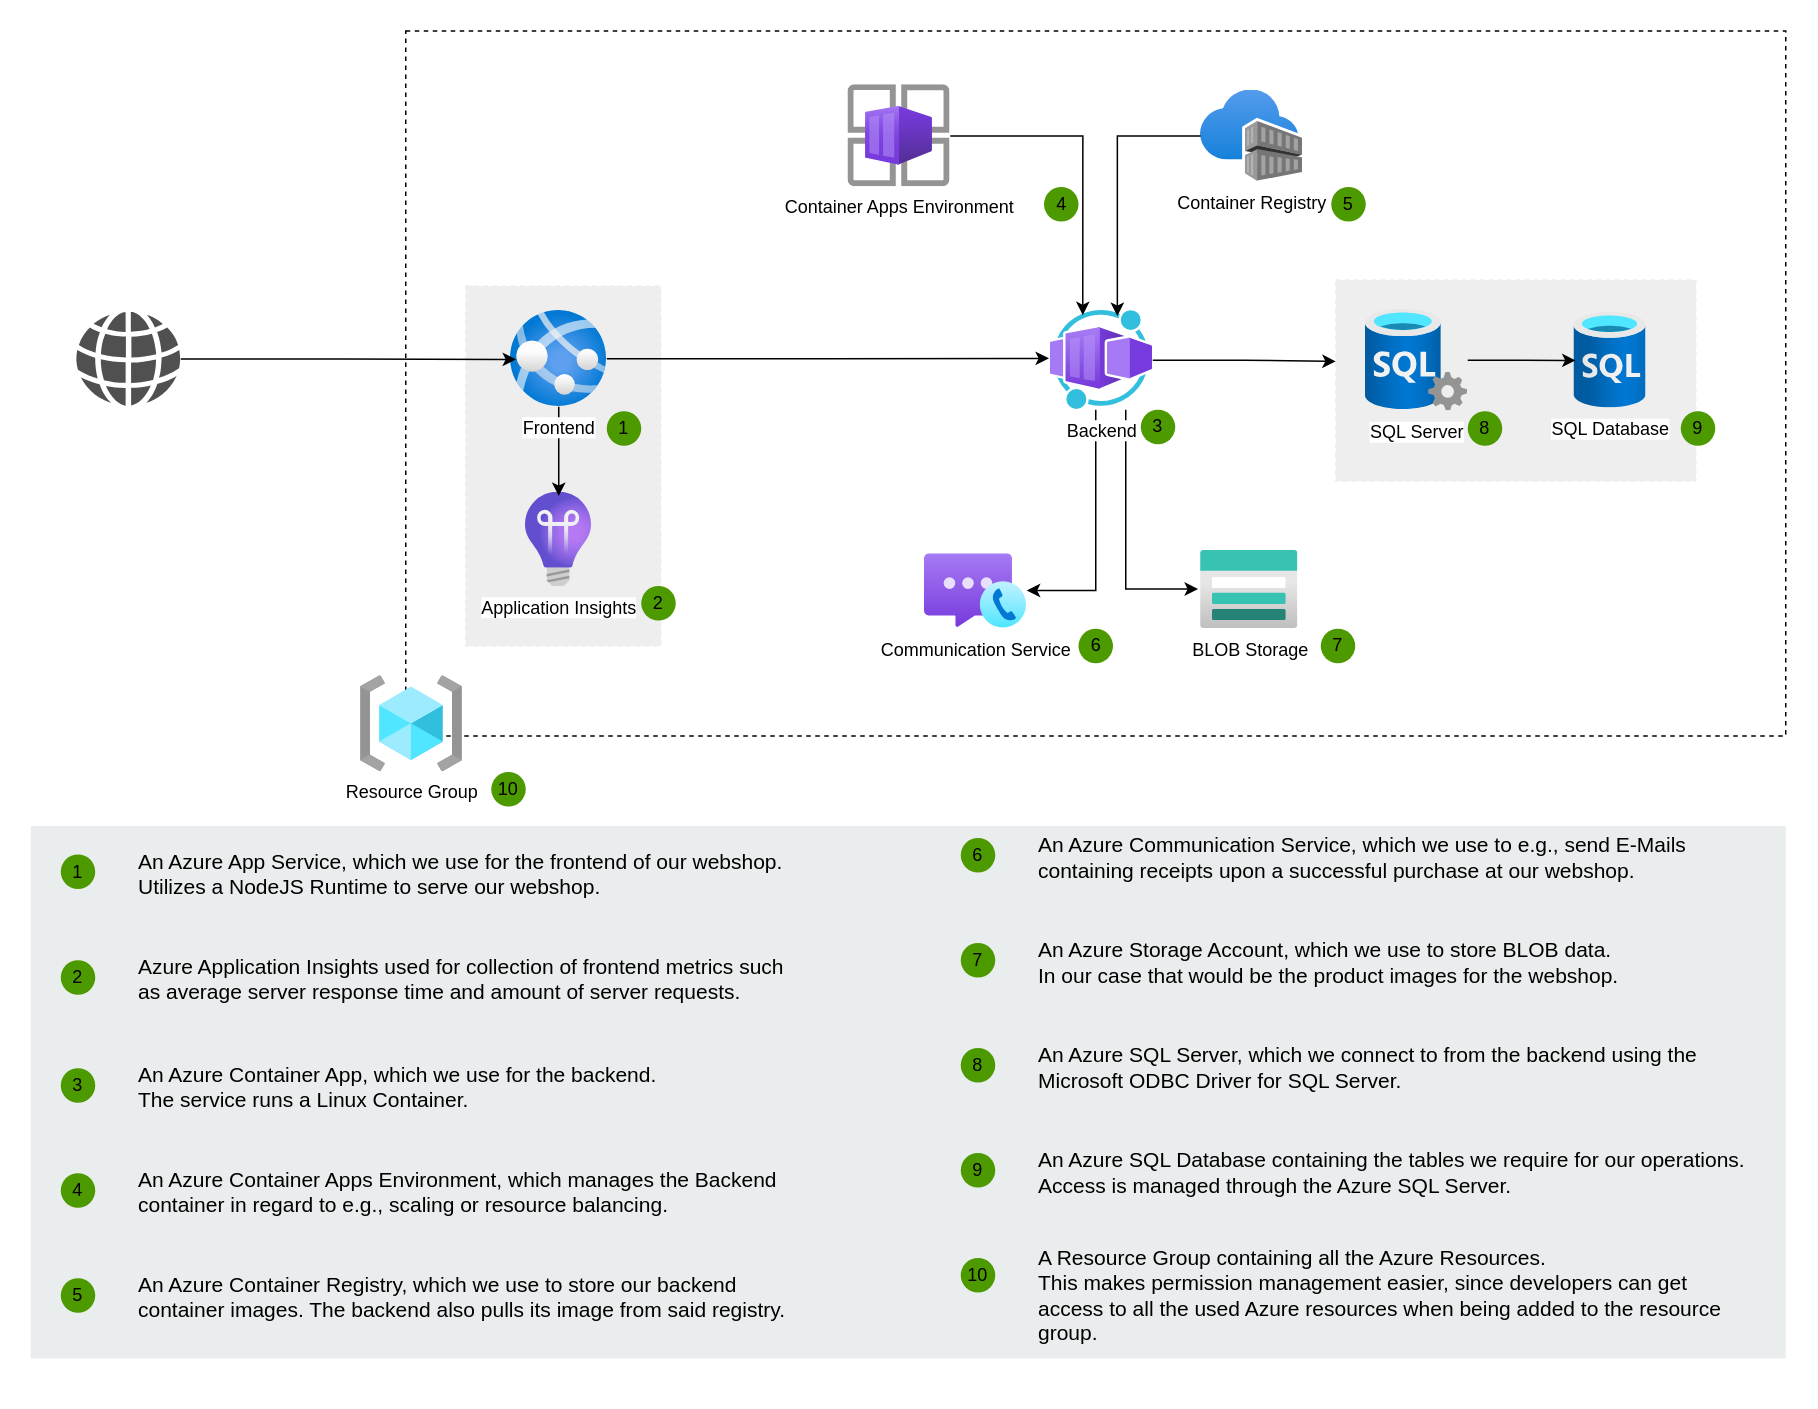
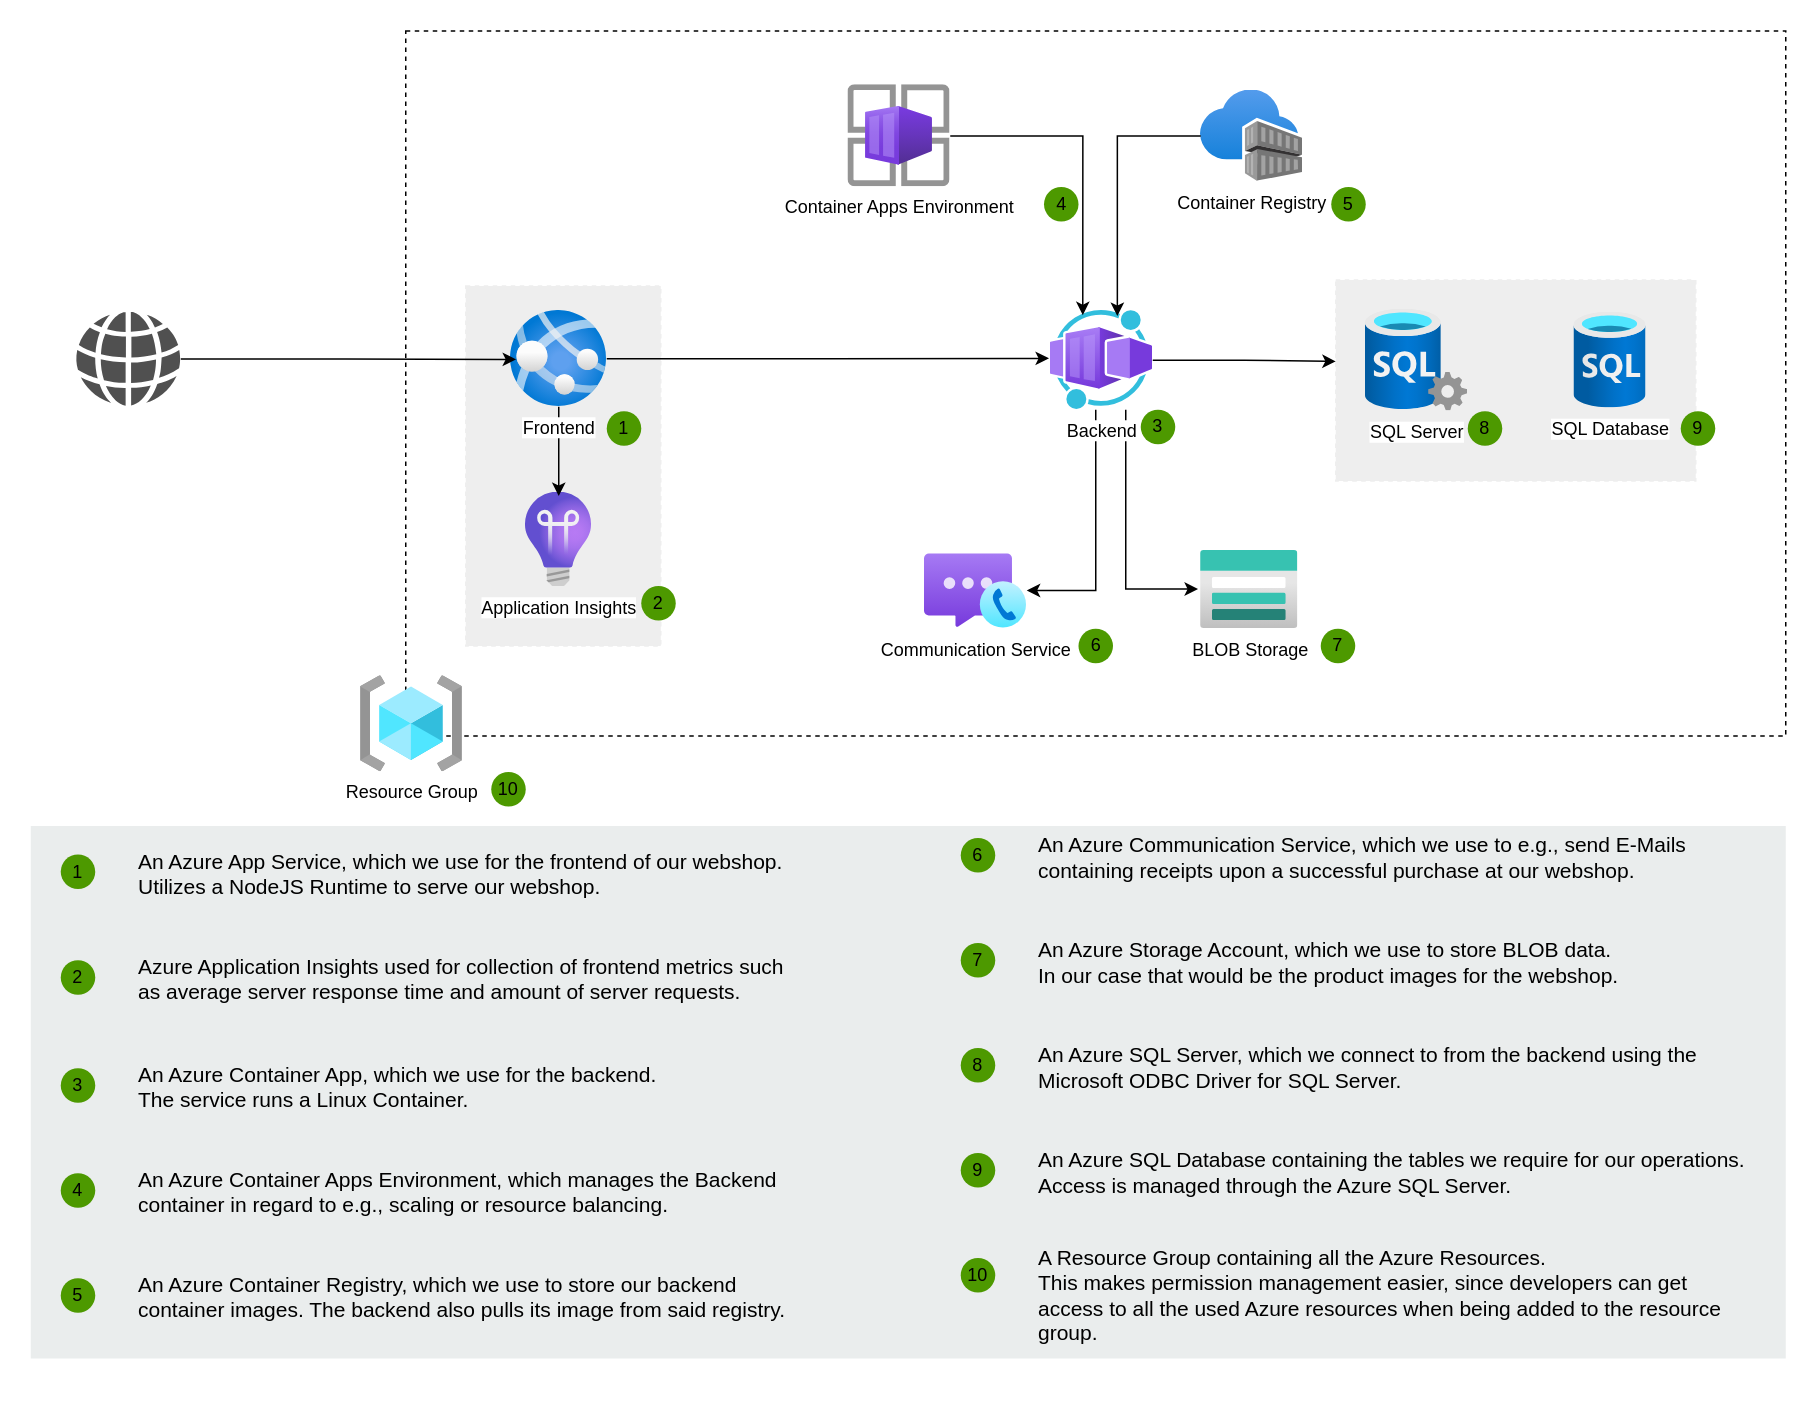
(1517, 360) -> none
